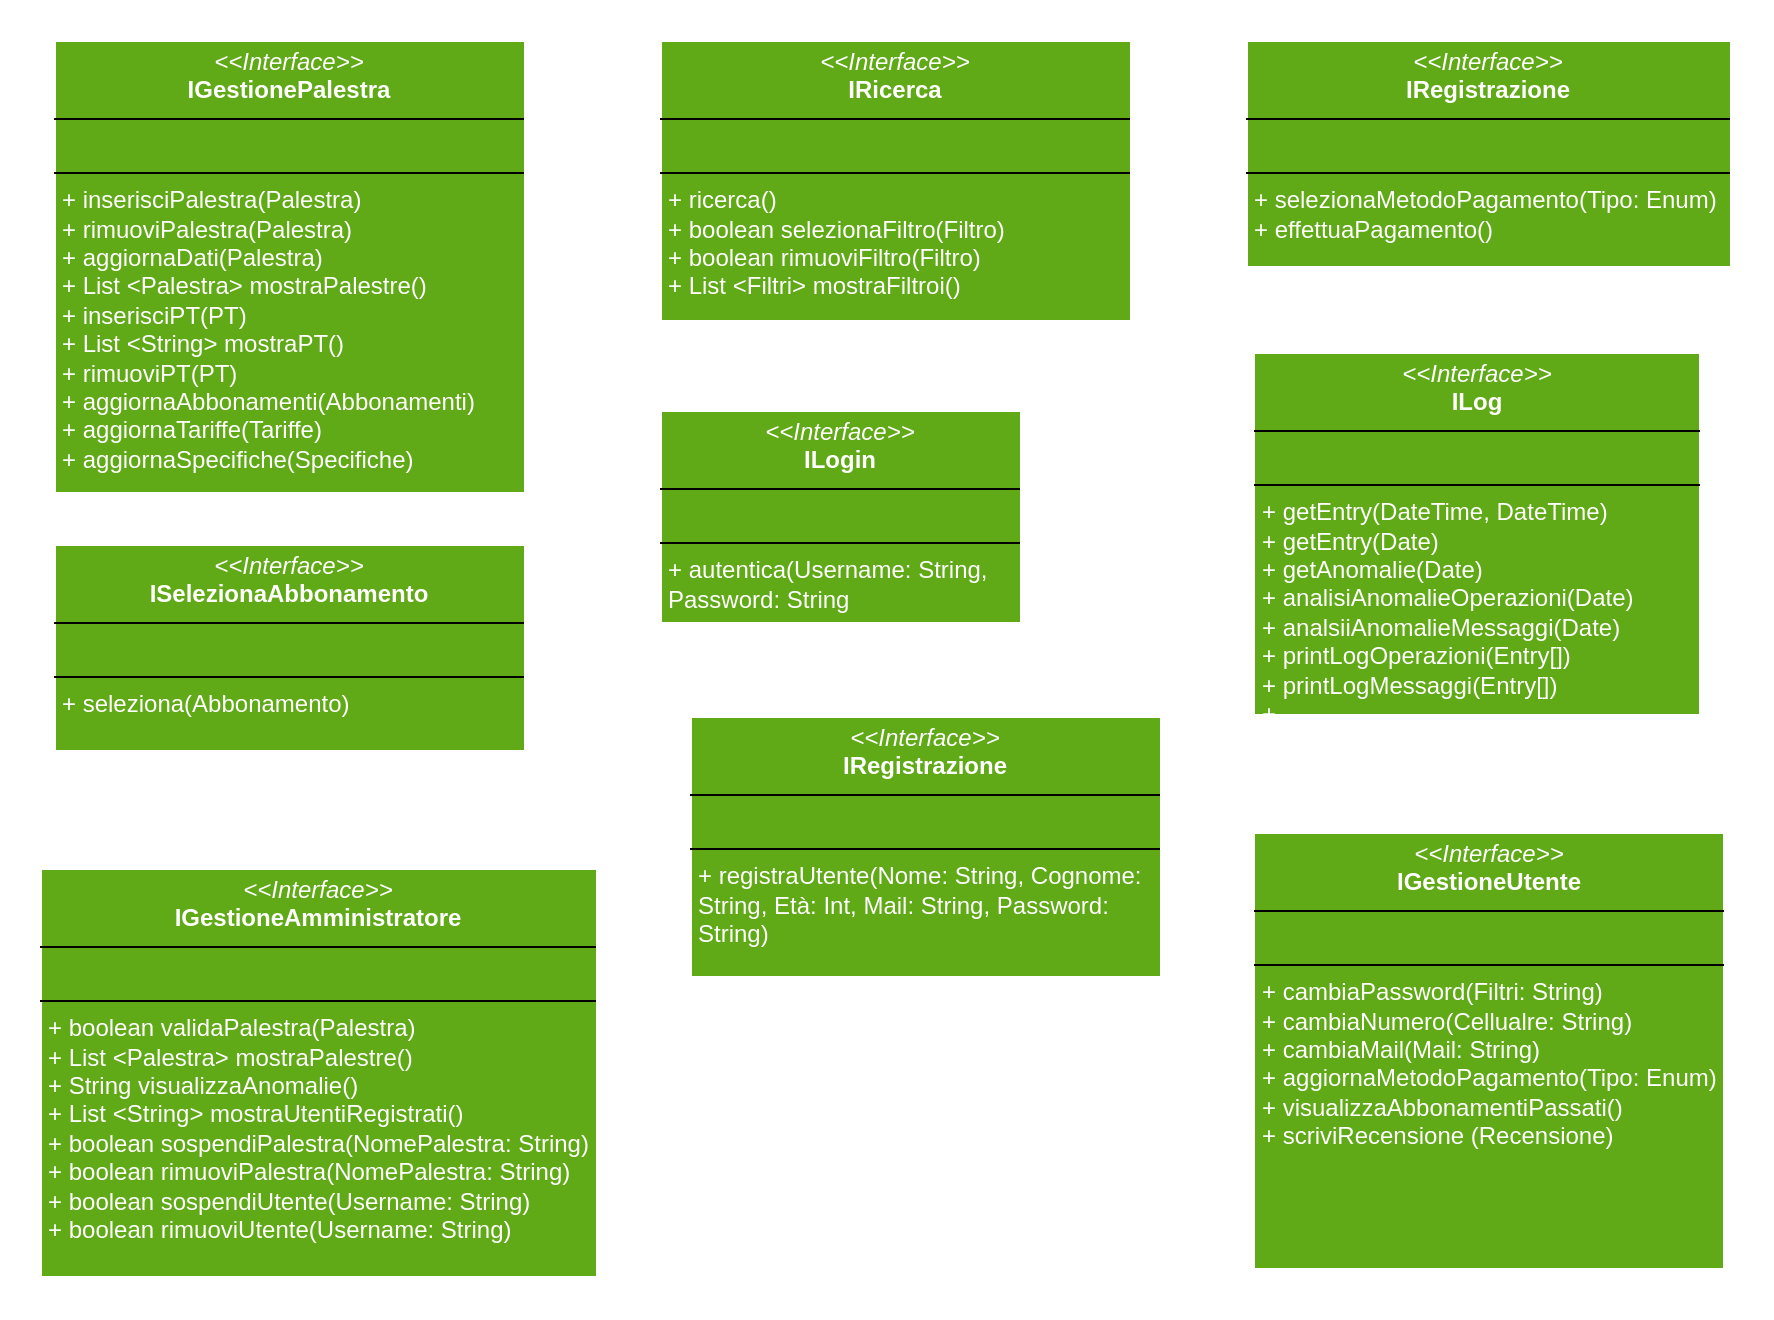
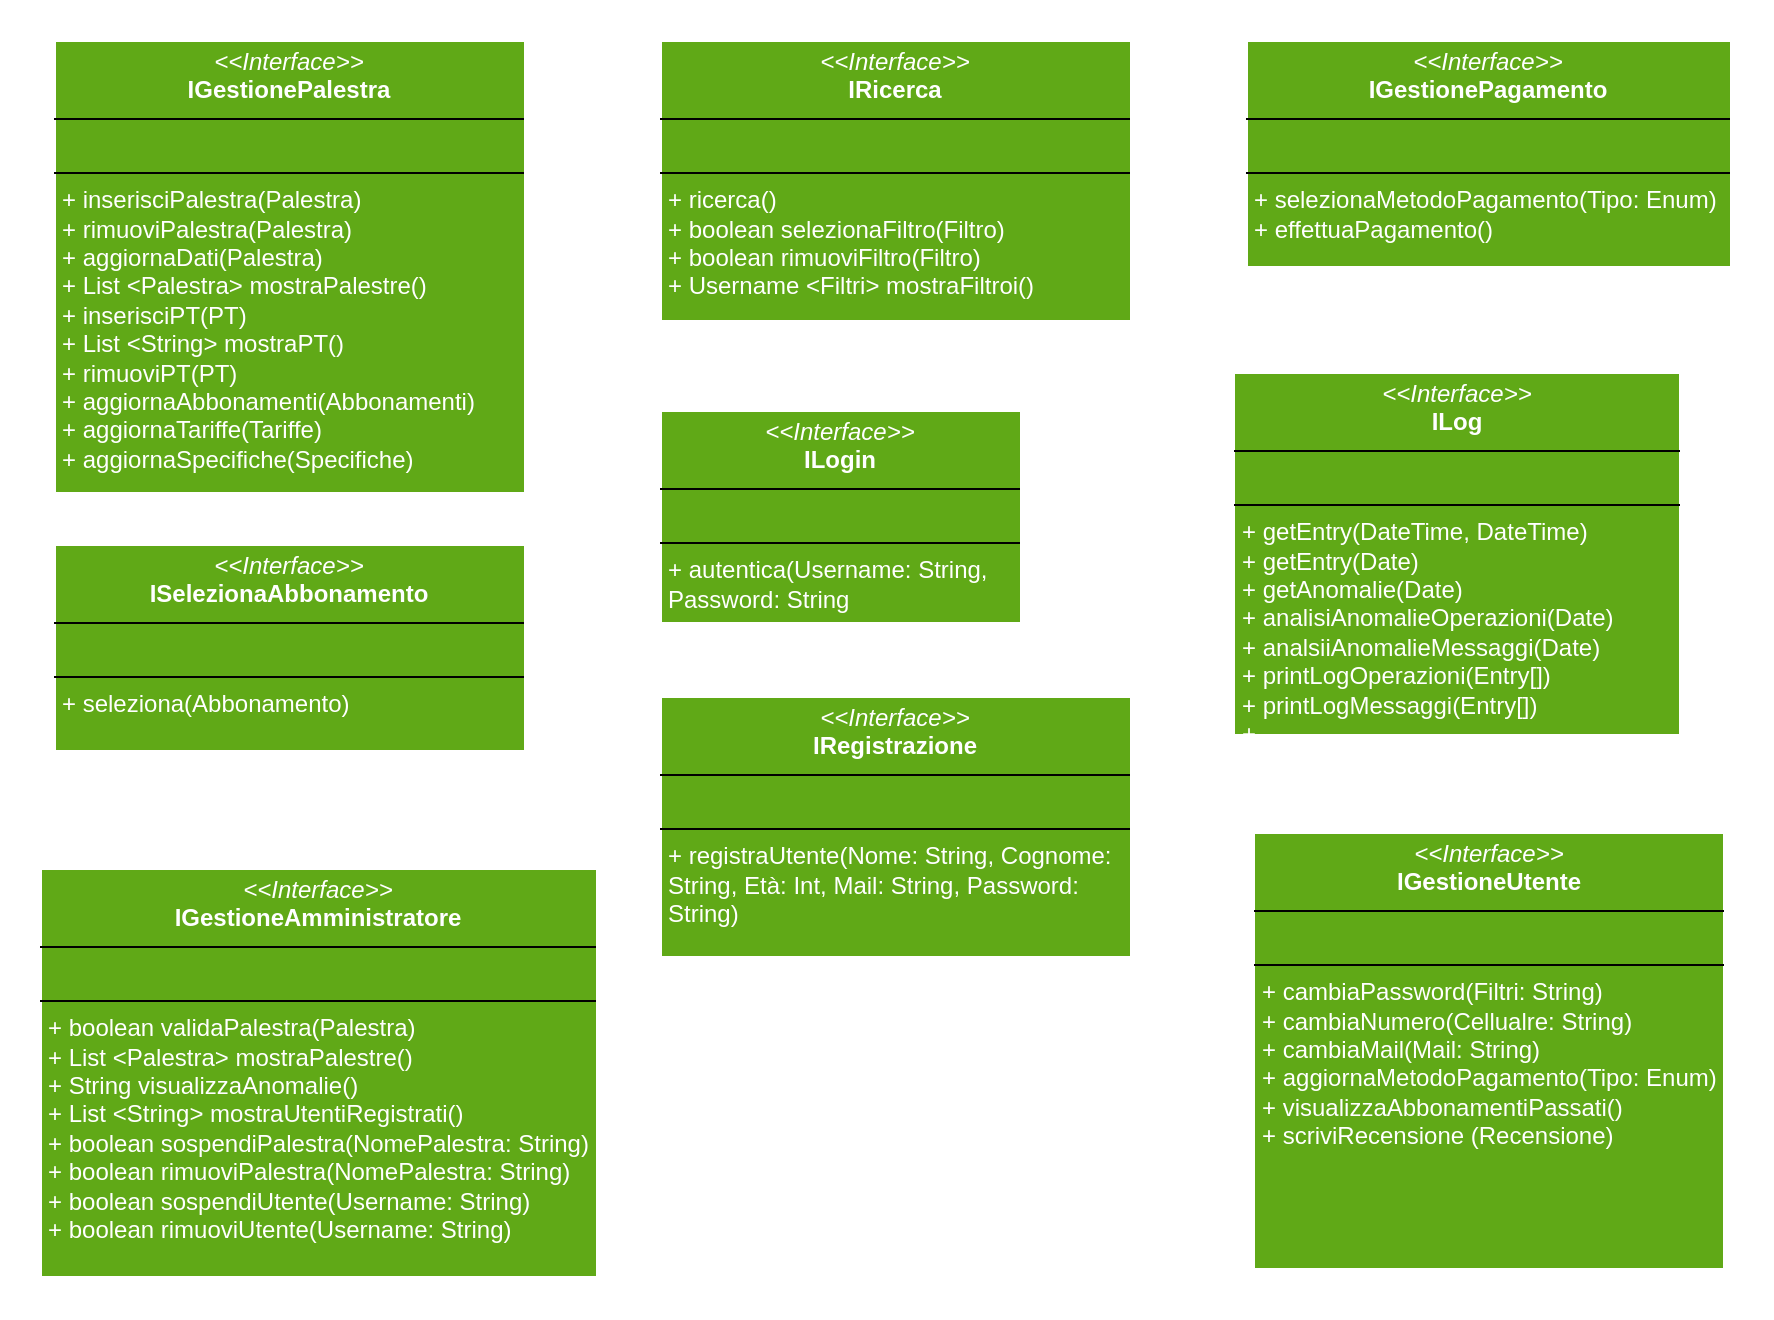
(1484, 99) -> (1484, 99)
(855, 127) -> (868, 127)
(1477, 534) -> (1457, 554)
(926, 847) -> (896, 827)
